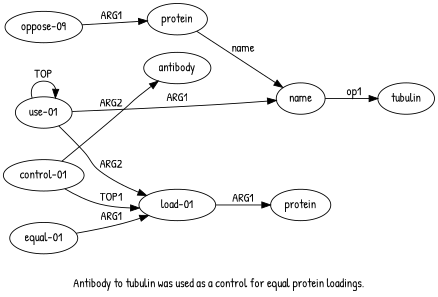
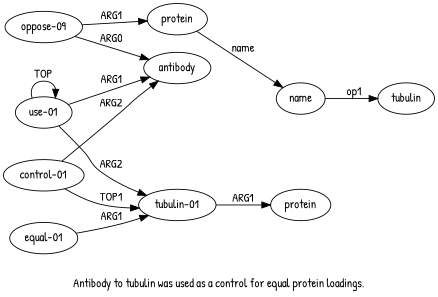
none -> (108, 47)
(170, 107) -> (105, 92)
(177, 205) -> (177, 205)
